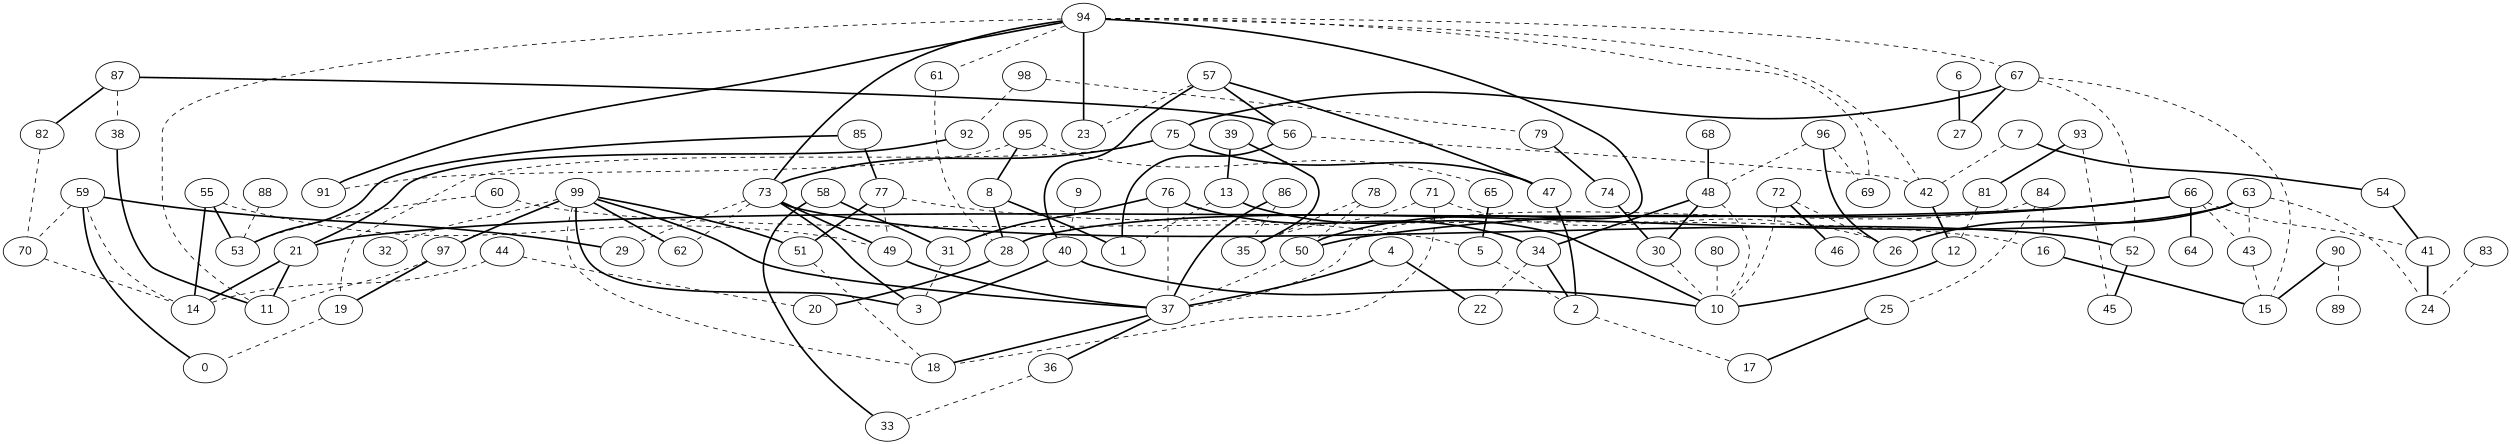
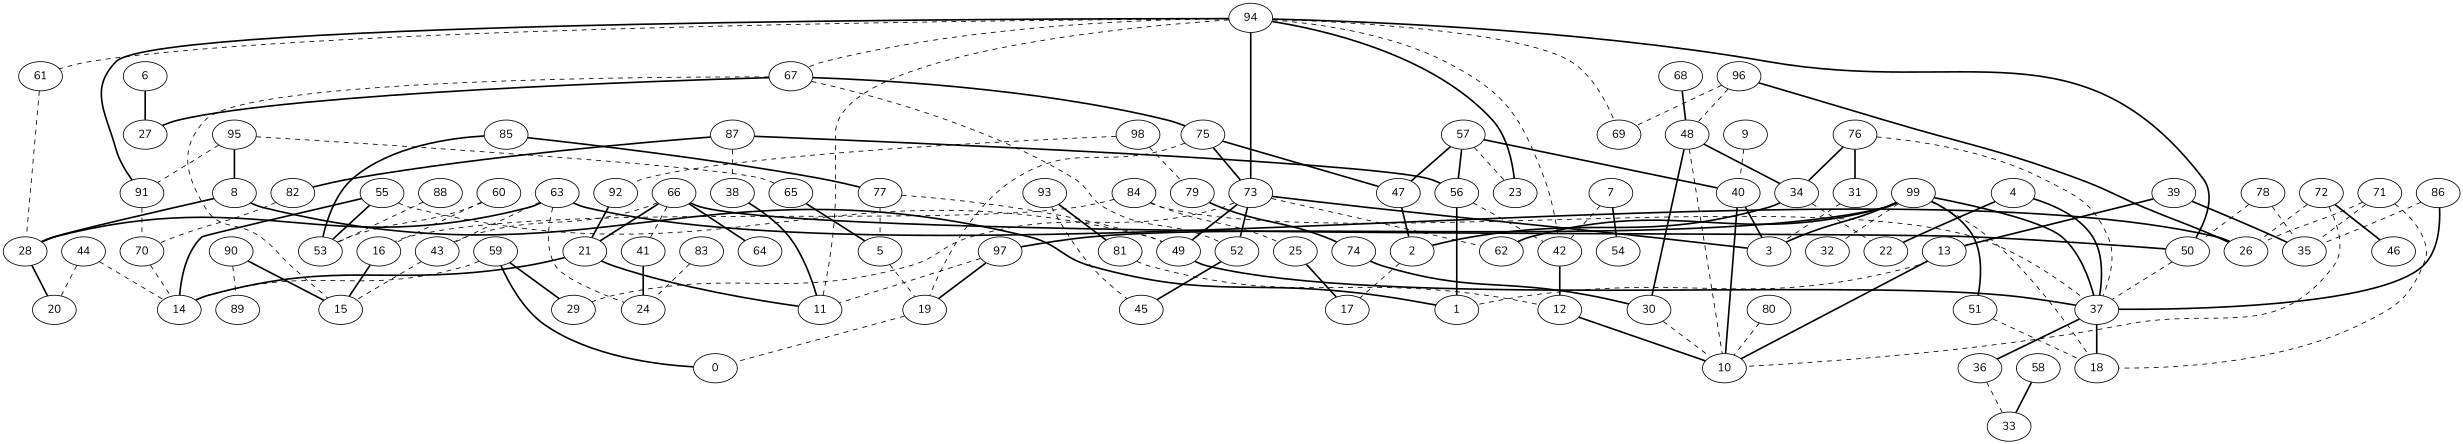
(54, 222) -> (142, 227)
(2405, 222) -> none
(830, 230) -> none
(906, 231) -> none
(1528, 281) -> (900, 278)
